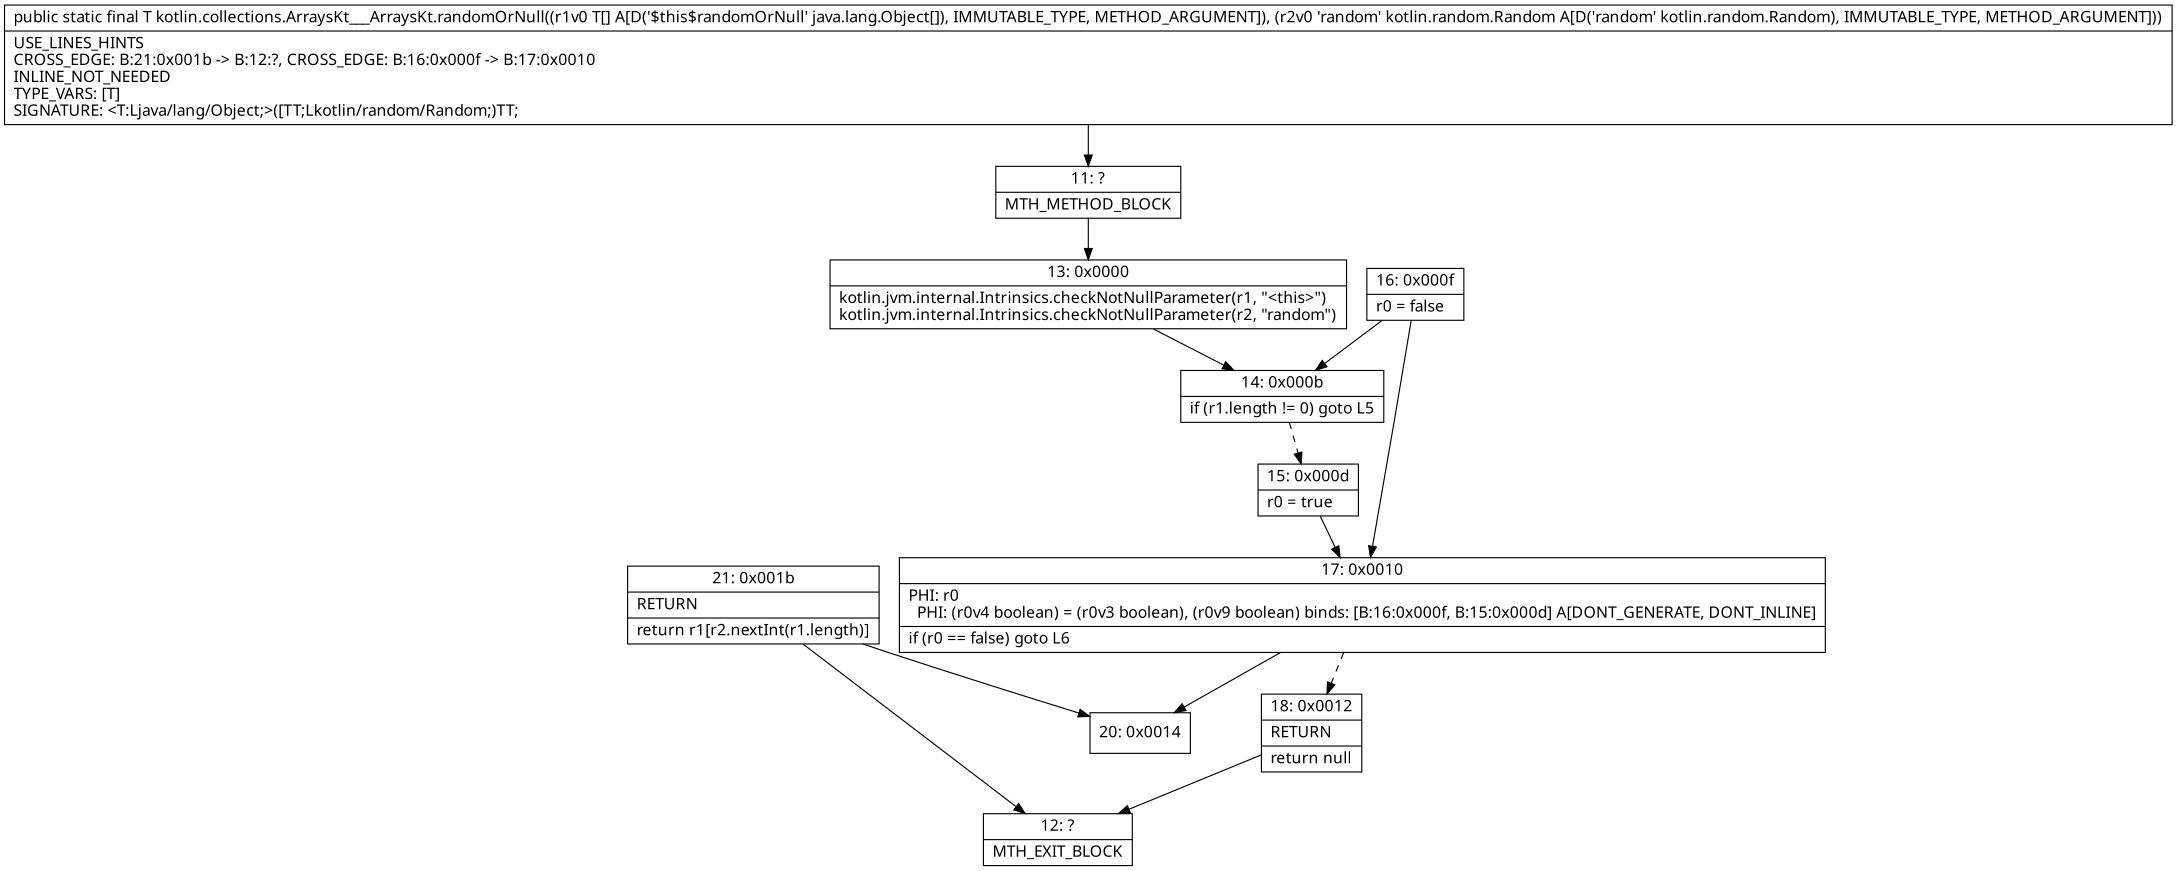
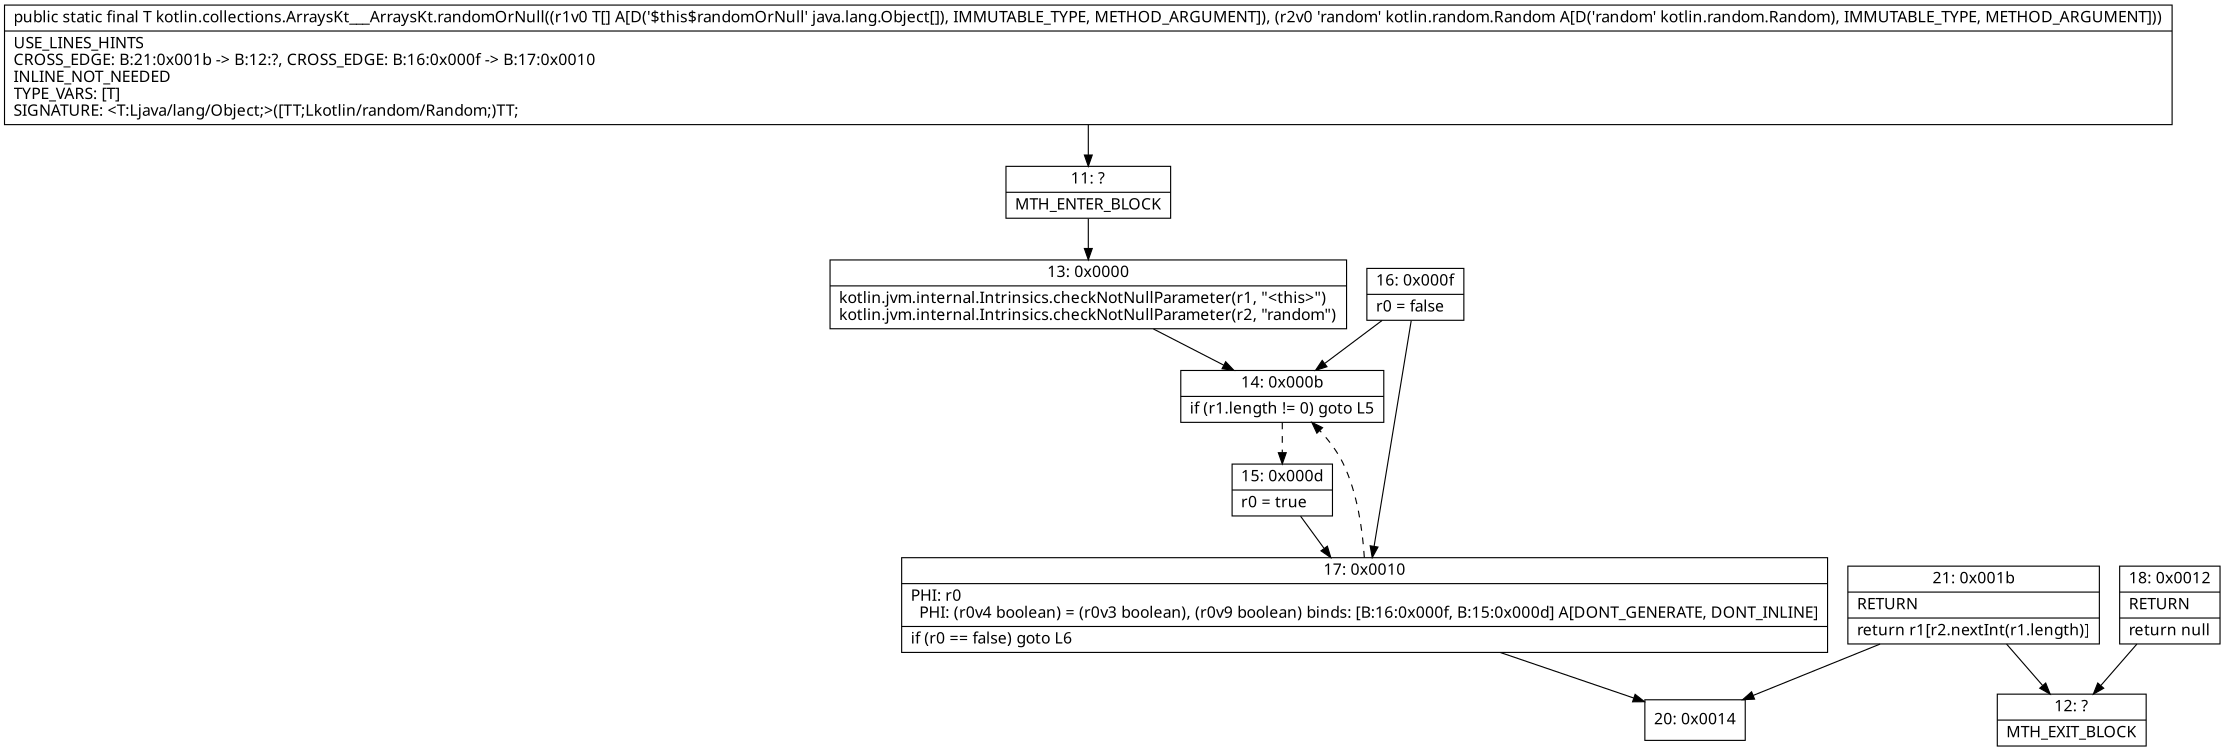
(1088, 205) -> (1088, 205)
(1337, 668) -> (1353, 490)
